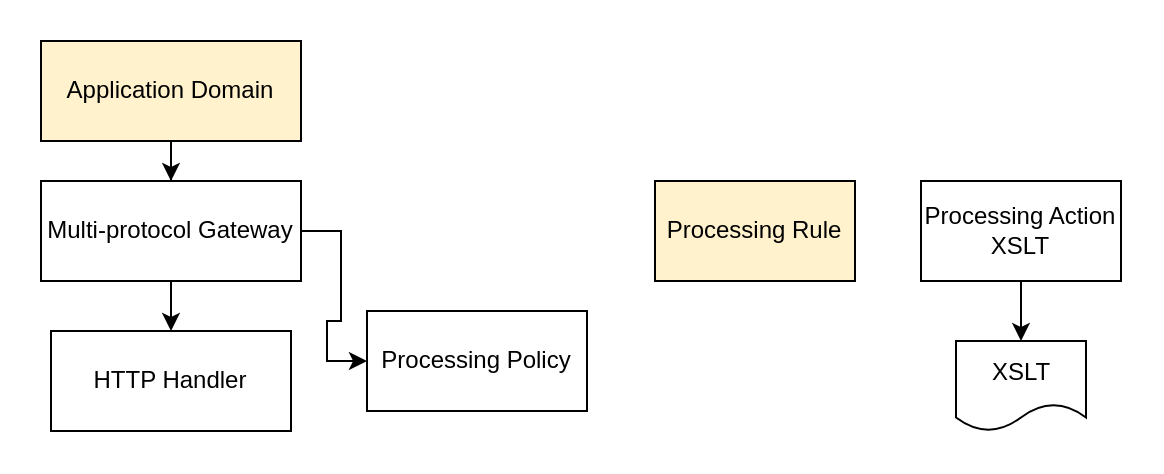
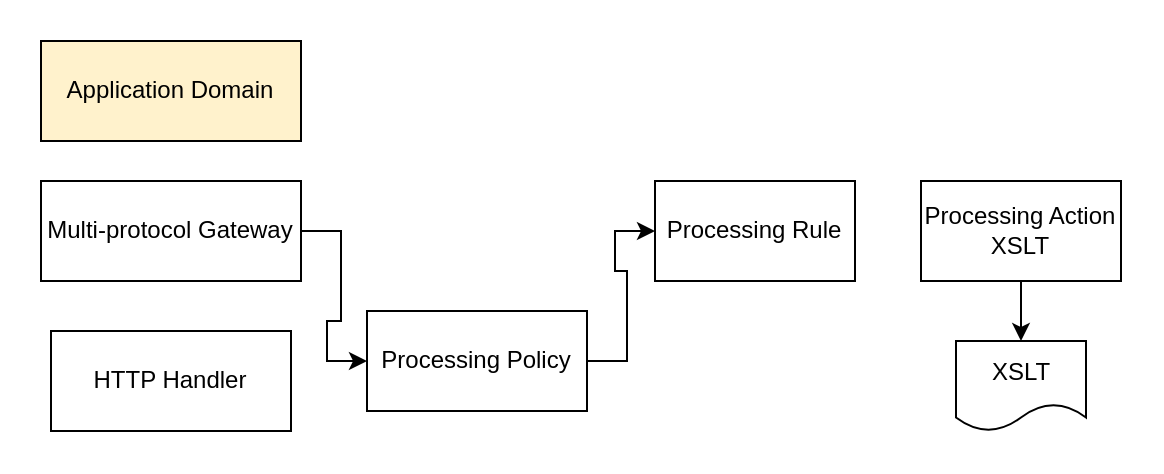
(171, 168) -> none
(755, 231) -> (755, 231)
none -> (627, 297)
(171, 299) -> none
